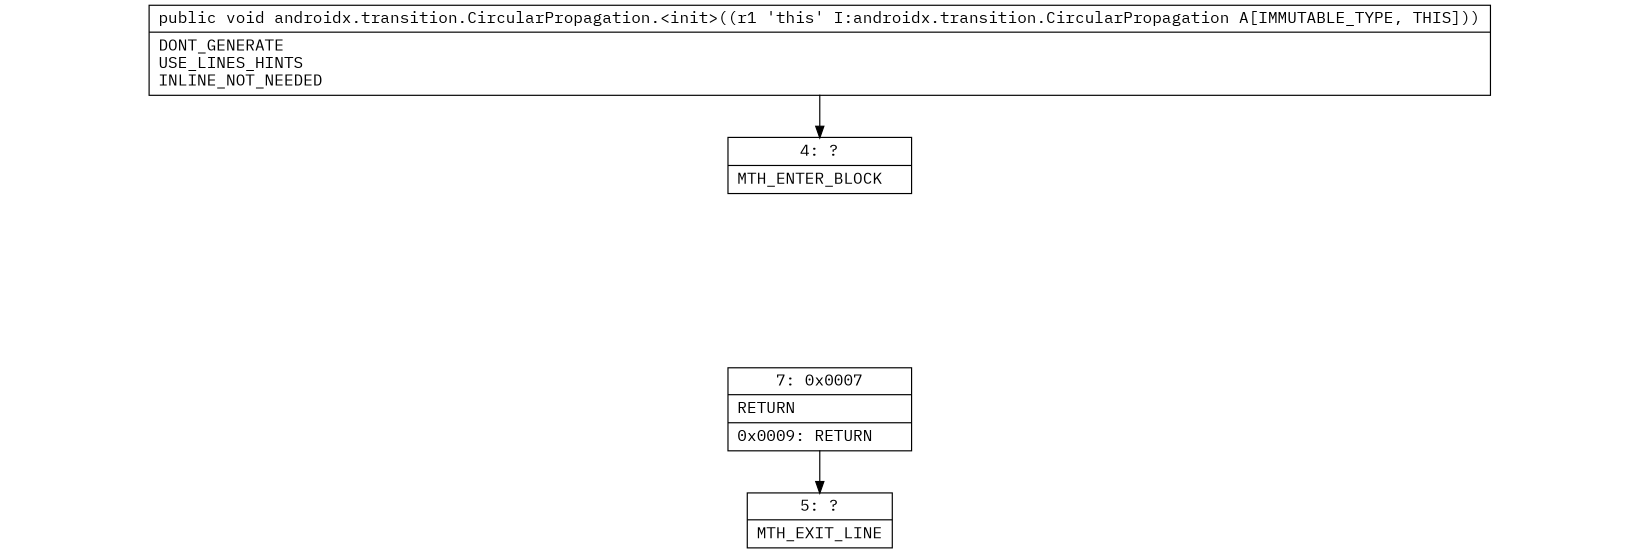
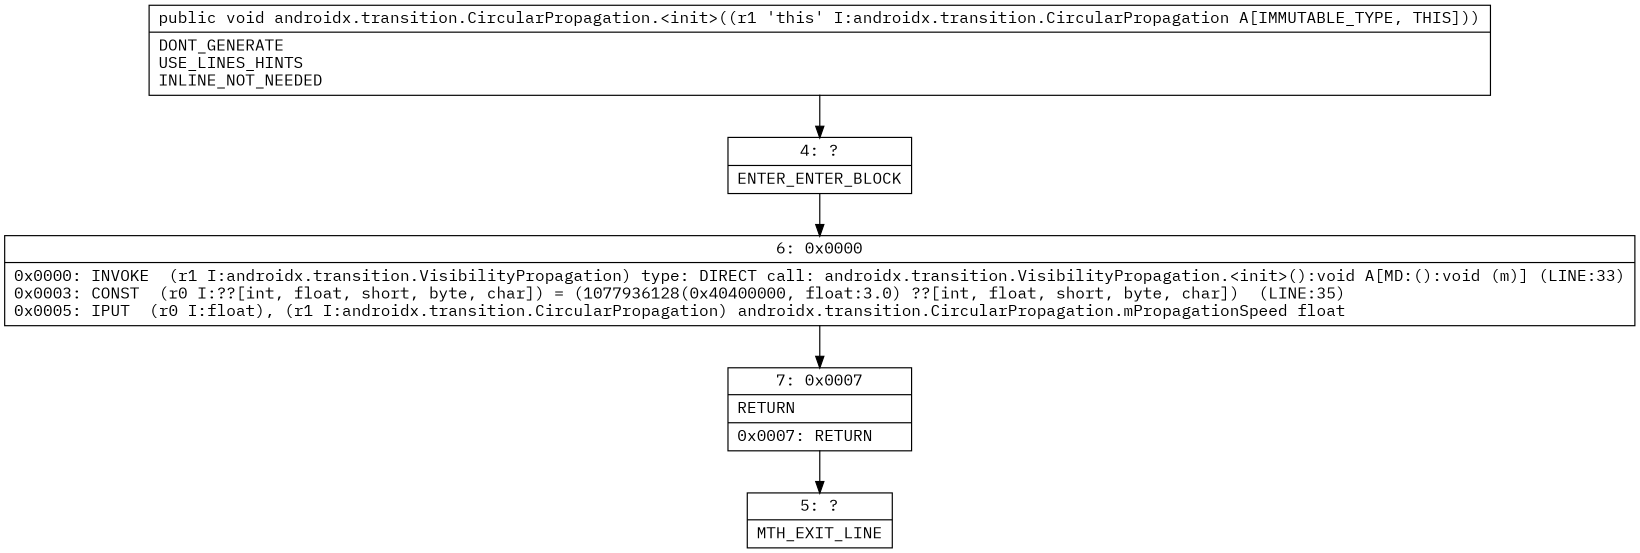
(810, 179) -> (820, 179)
none -> (820, 281)
(820, 436) -> (820, 436)
